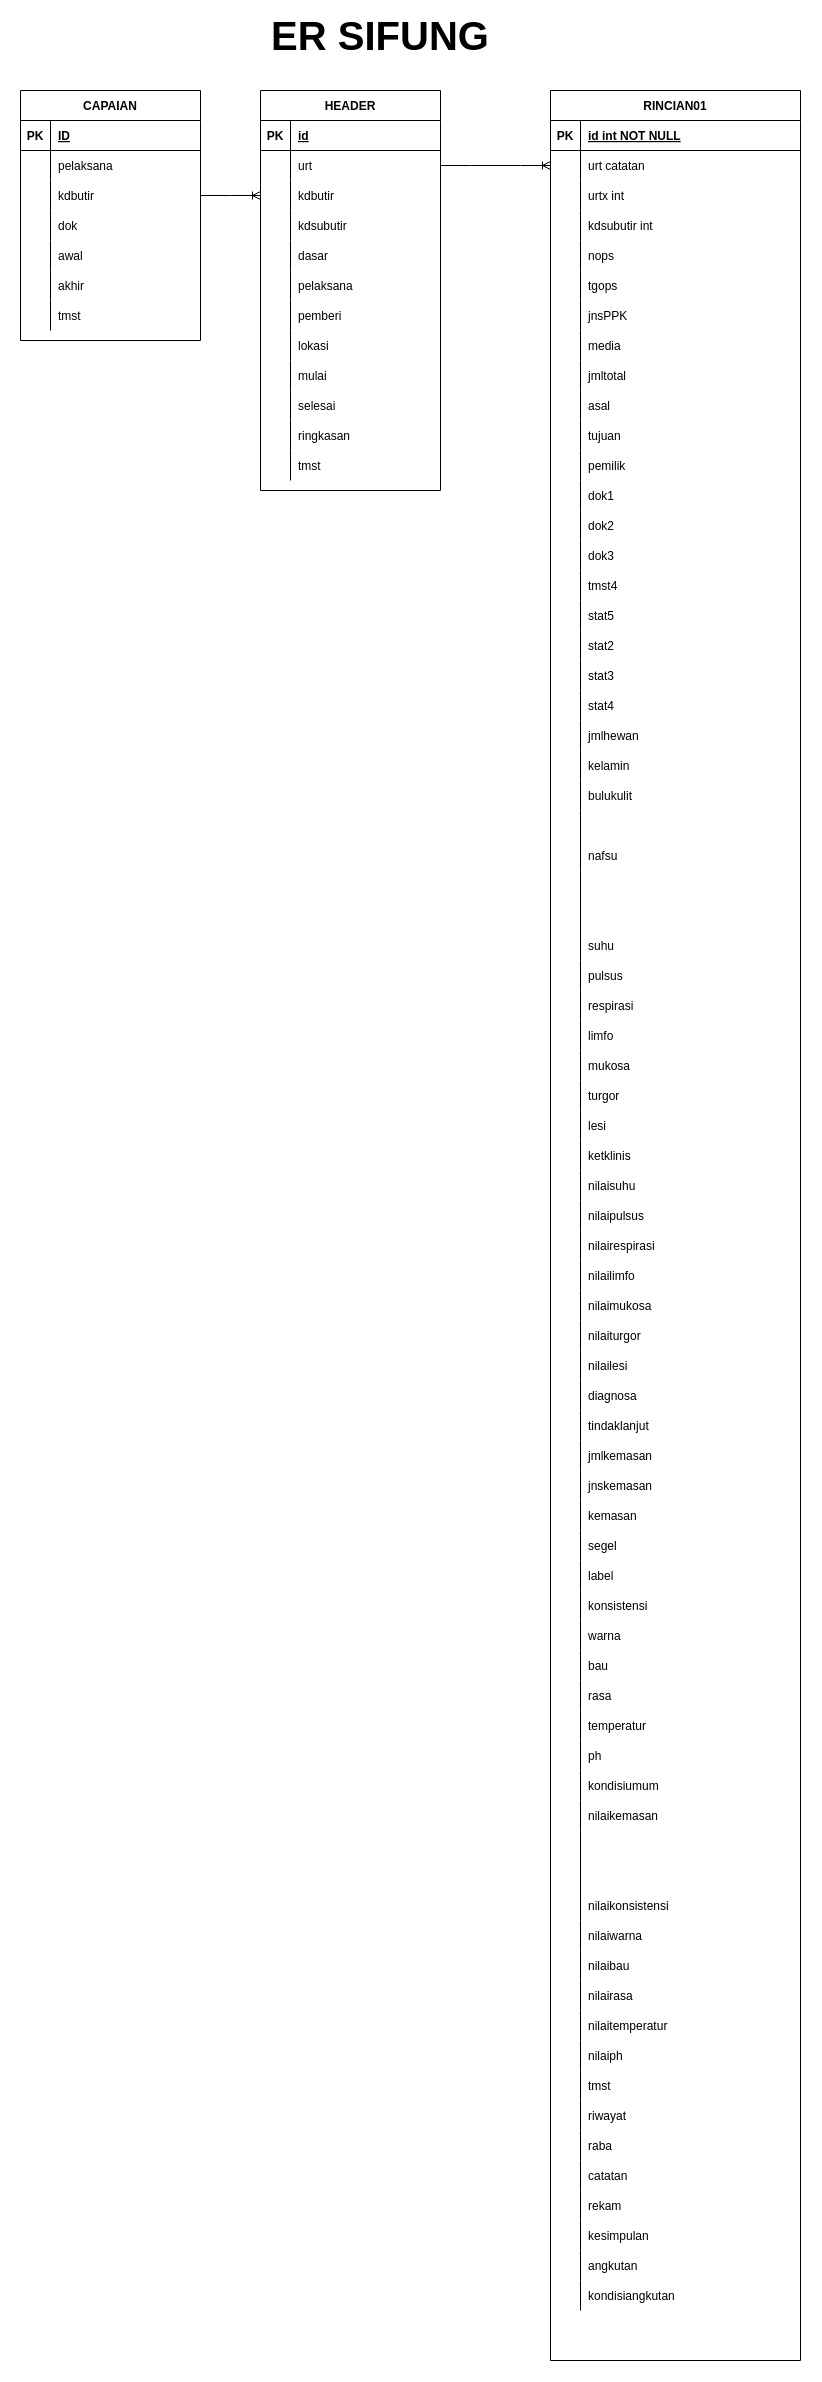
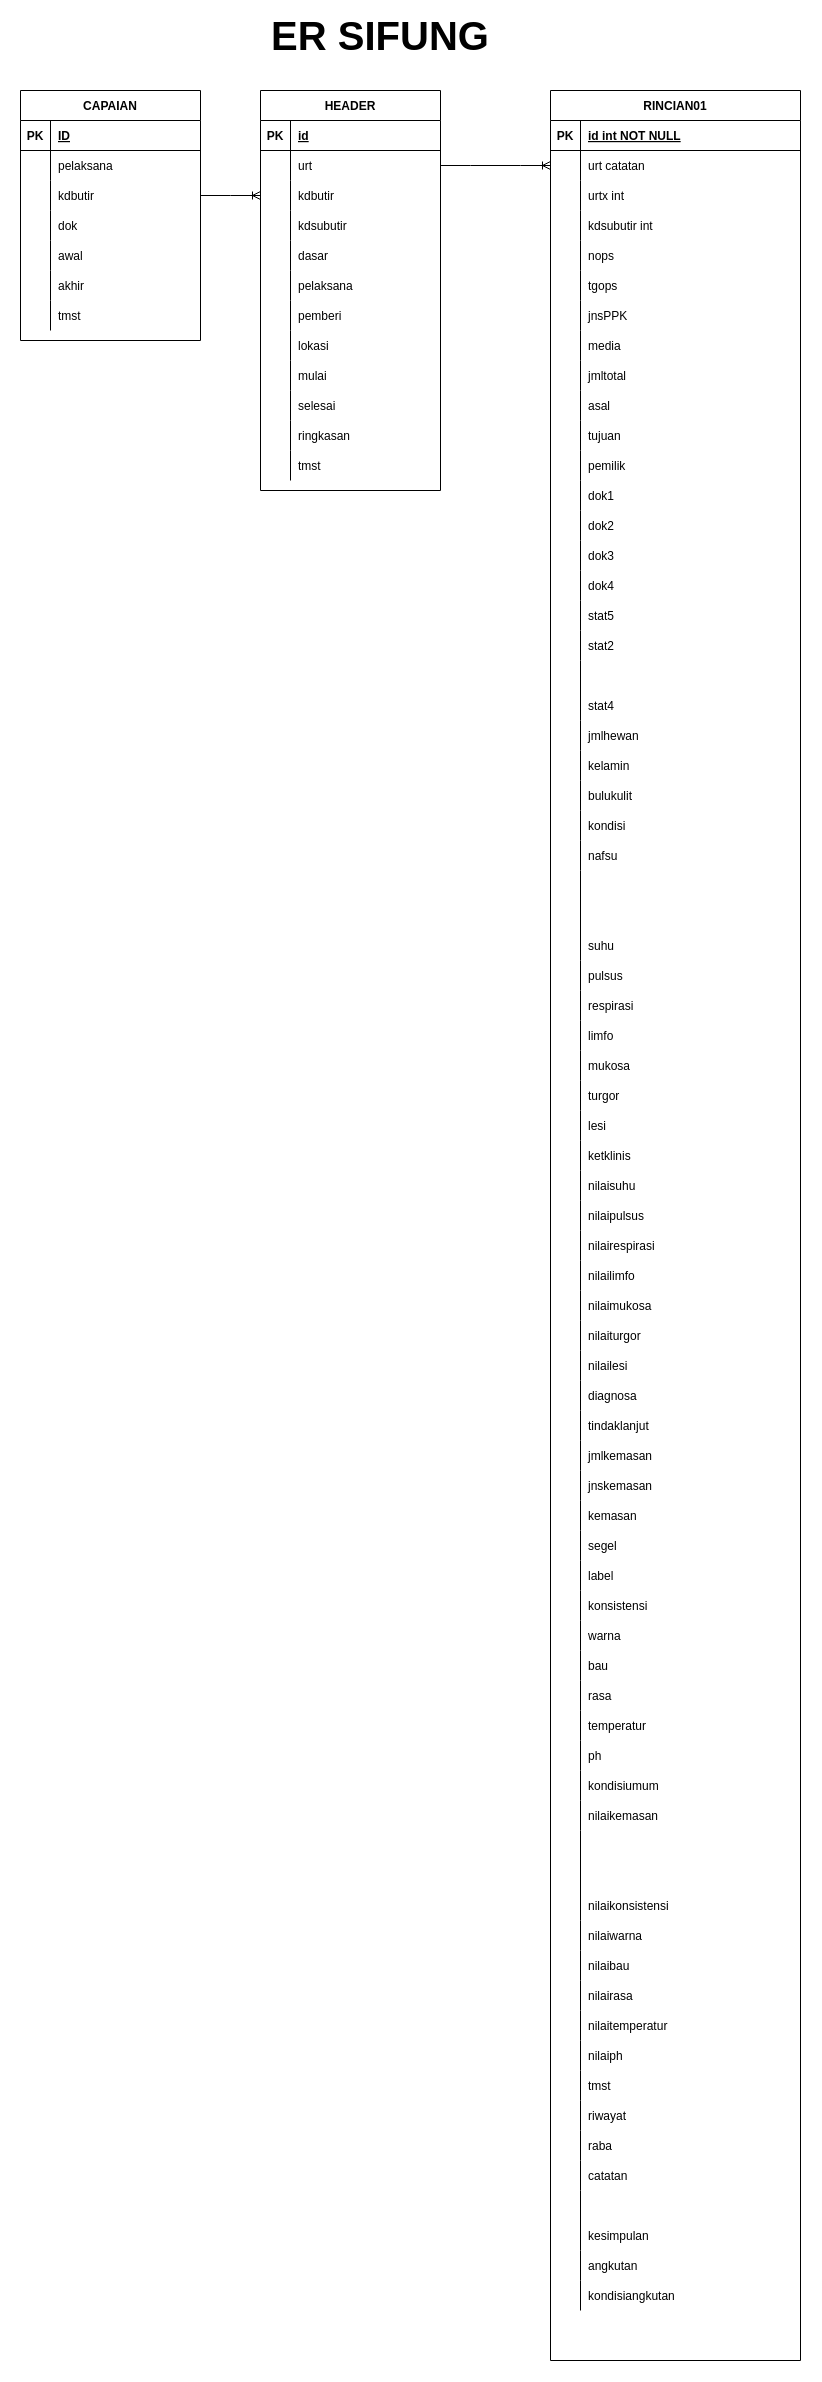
(605, 586) -> (601, 586)
(691, 676) -> none
none -> (691, 826)
(691, 2206) -> none
